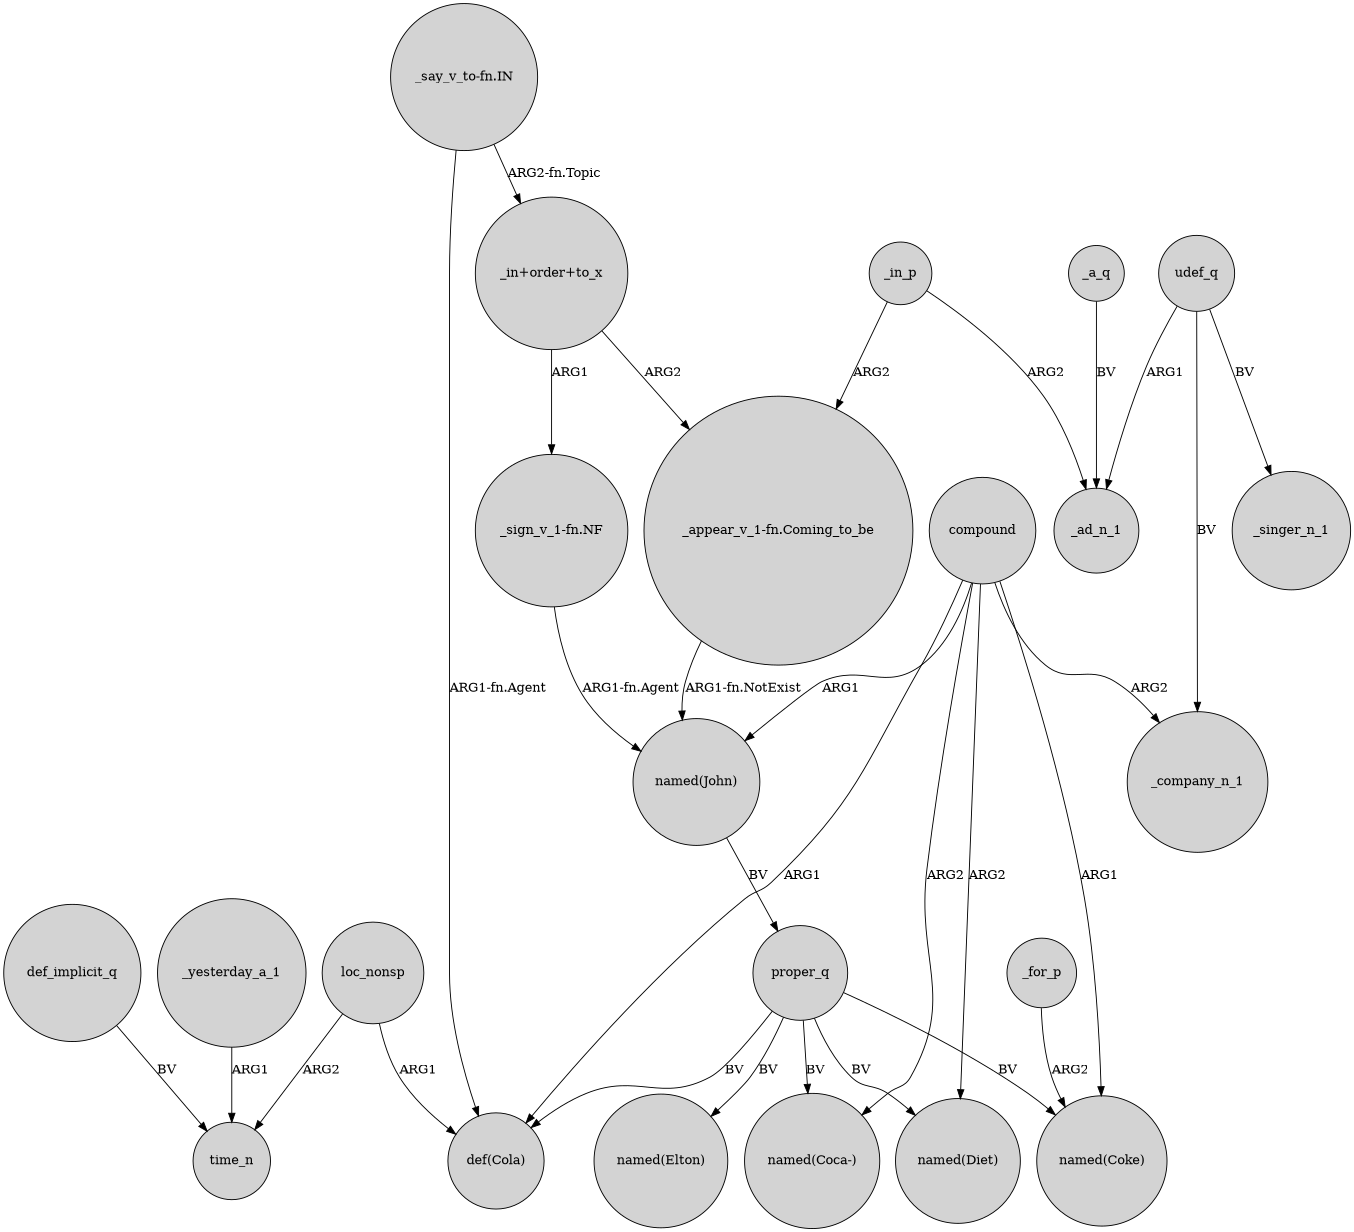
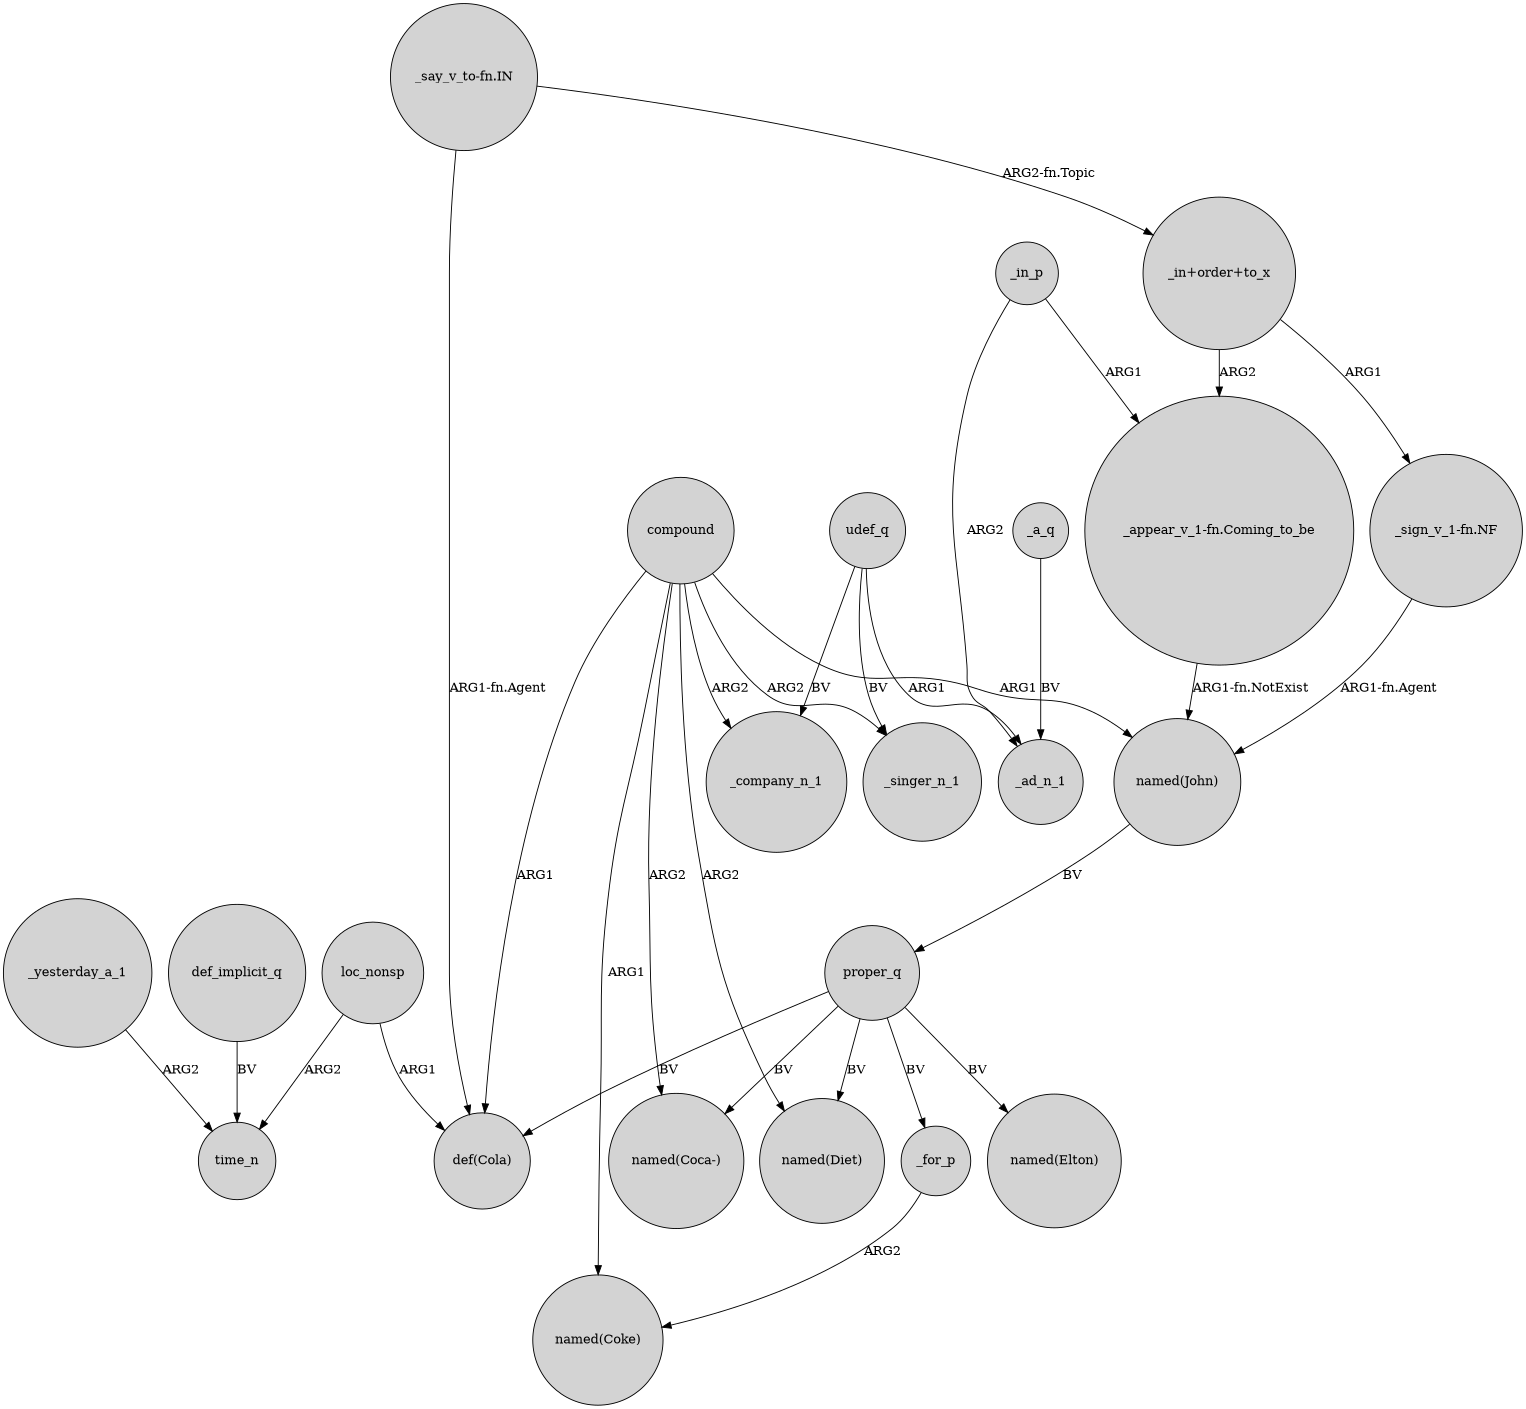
(872, 373) -> (1124, 373)
none -> (762, 690)
(949, 1045) -> (905, 1068)
(250, 1070) -> (181, 1070)
